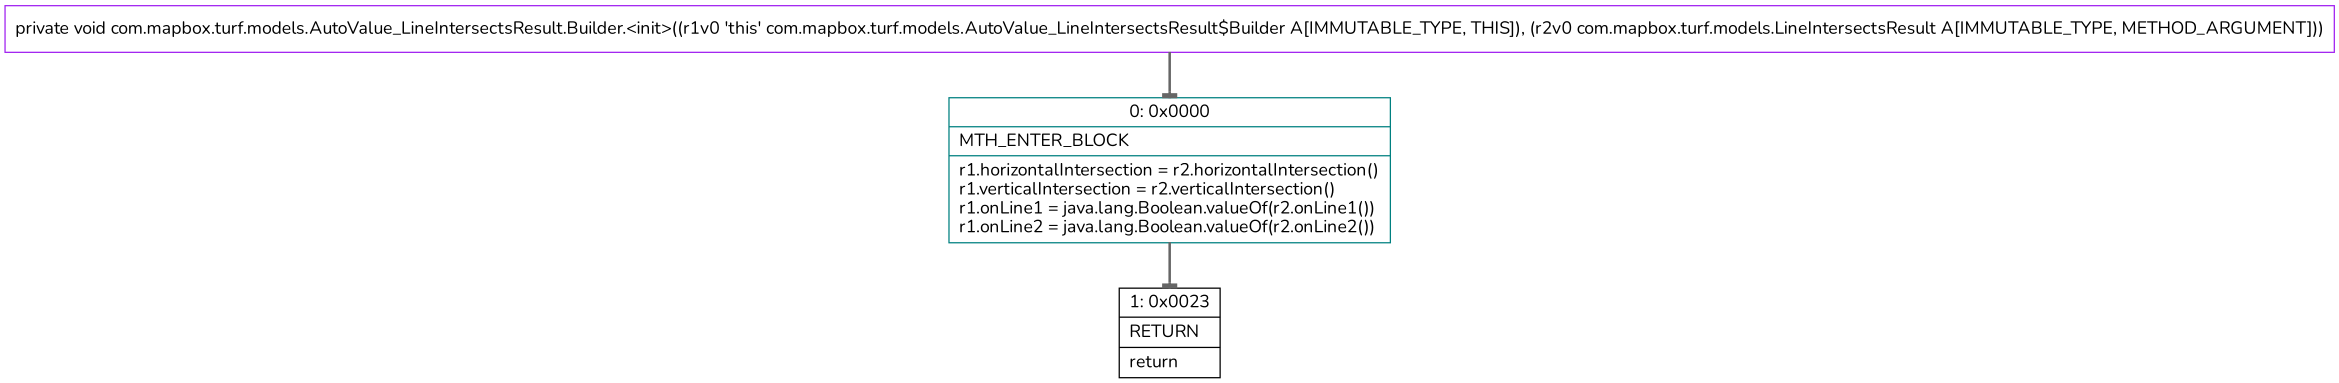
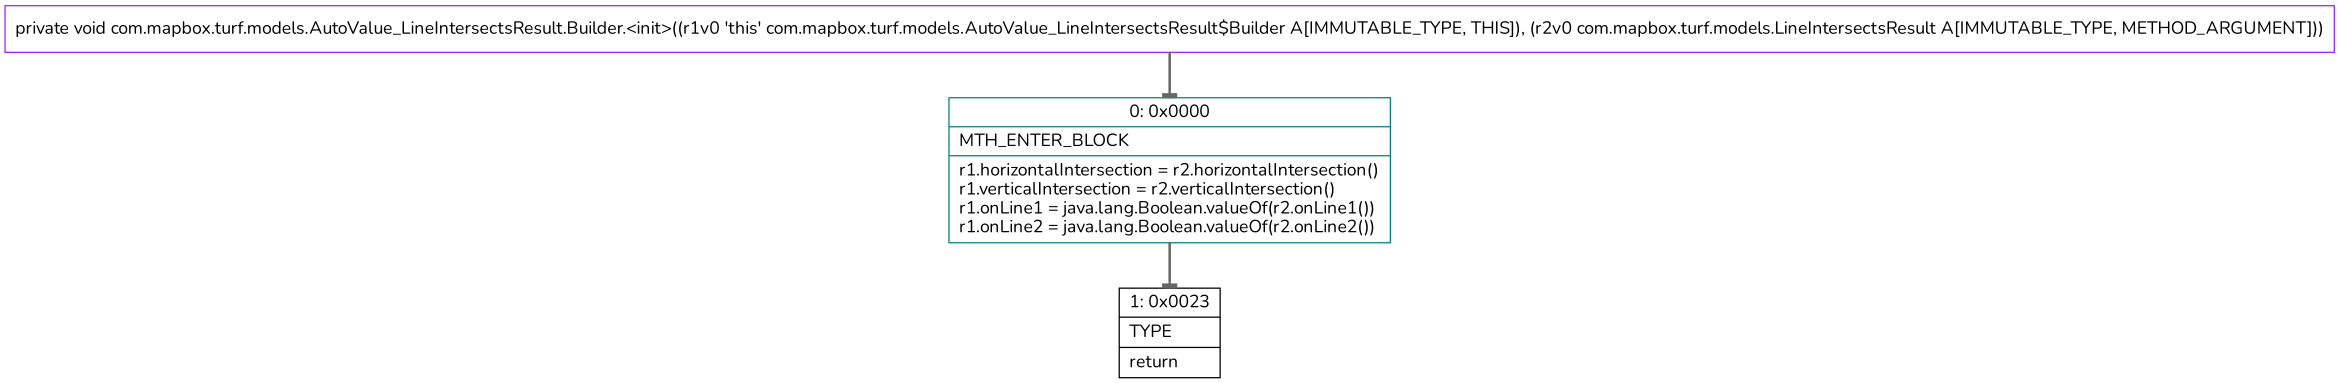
(1165, 332) -> (1151, 332)
